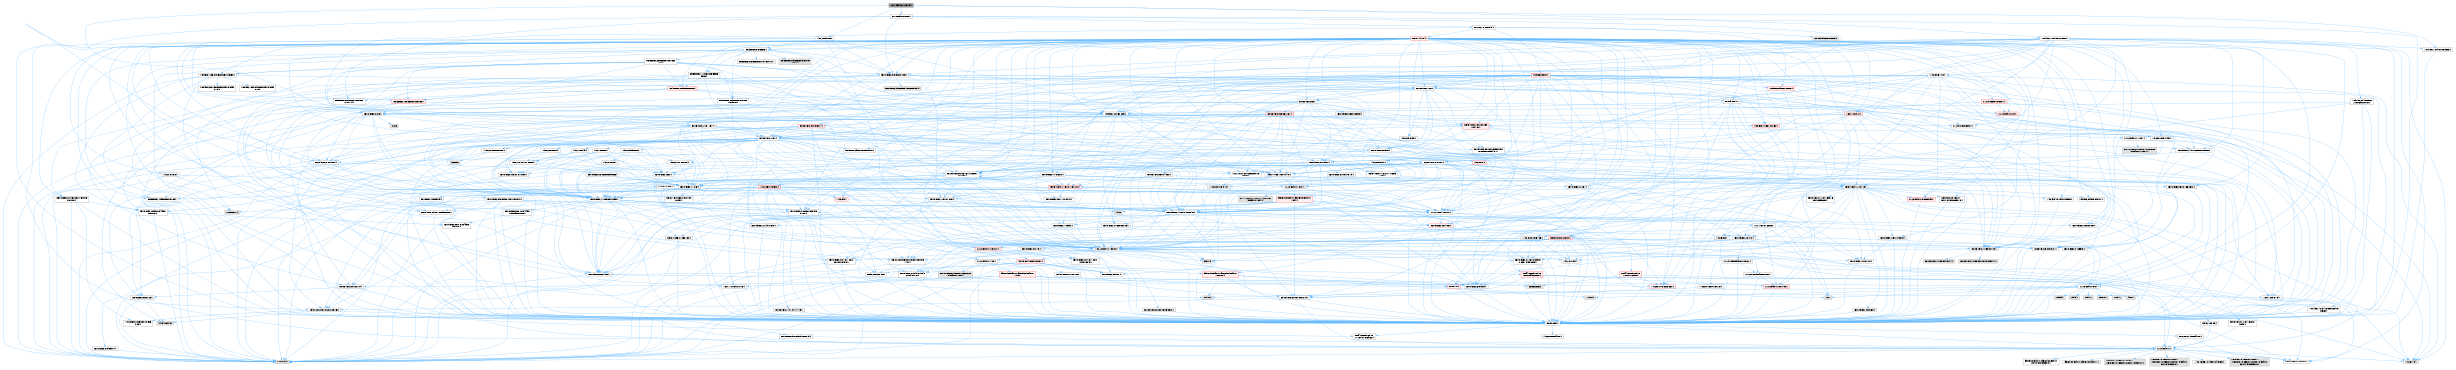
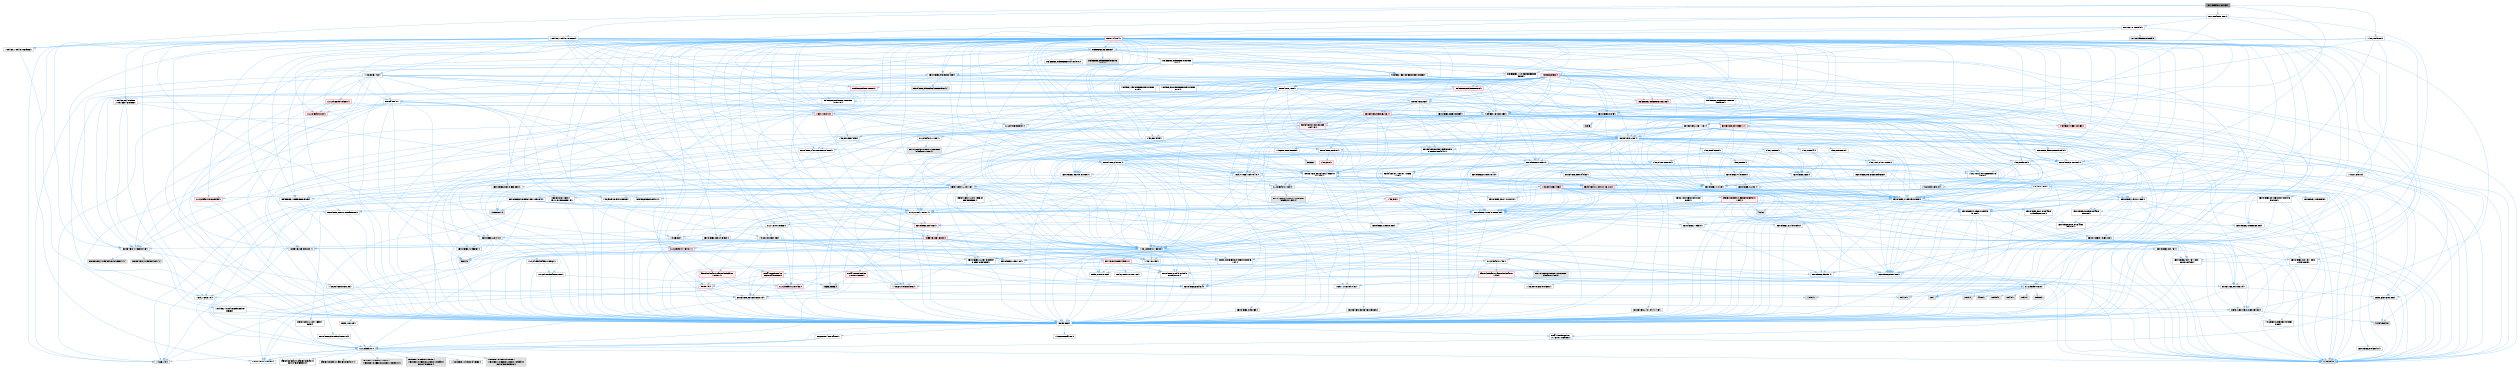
(2362, 102) -> (125, 102)
(770, 187) -> (1552, 187)
none -> (1539, 287)
